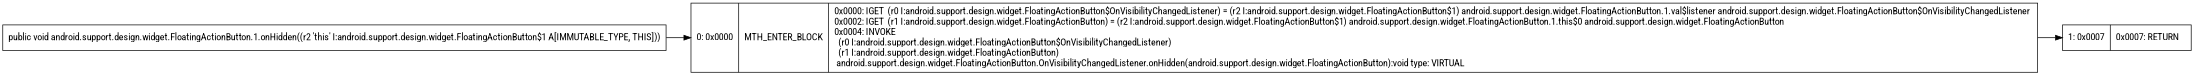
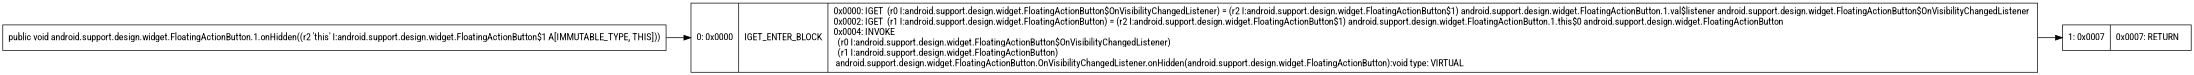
(784, 37) -> (783, 37)
